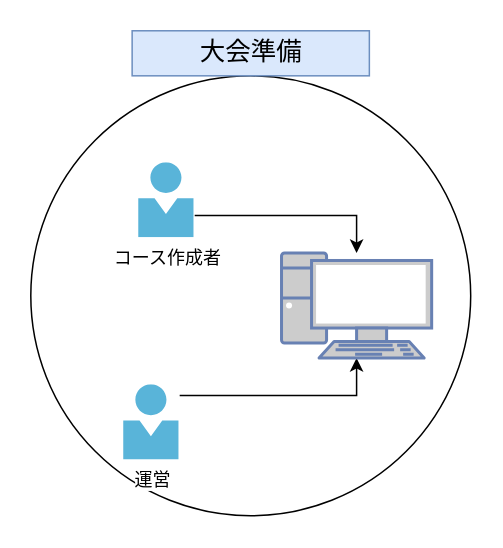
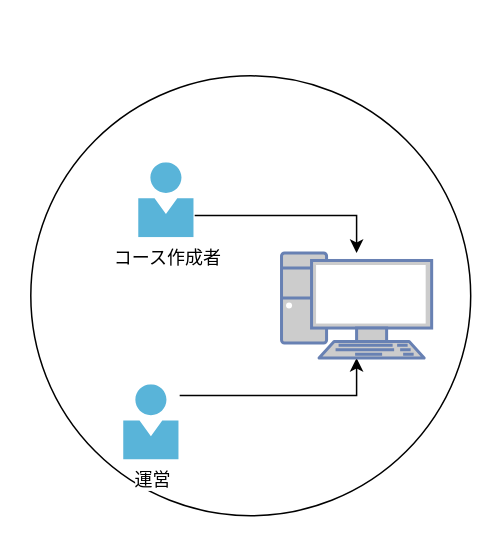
(251, 53) -> none
